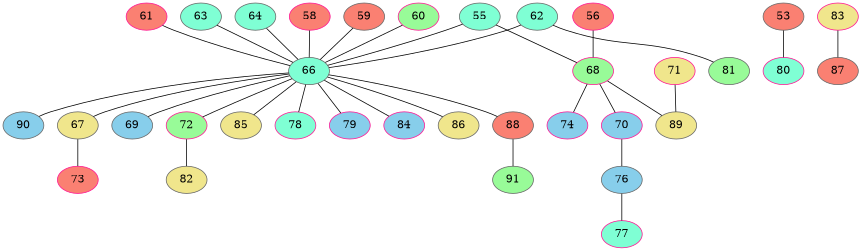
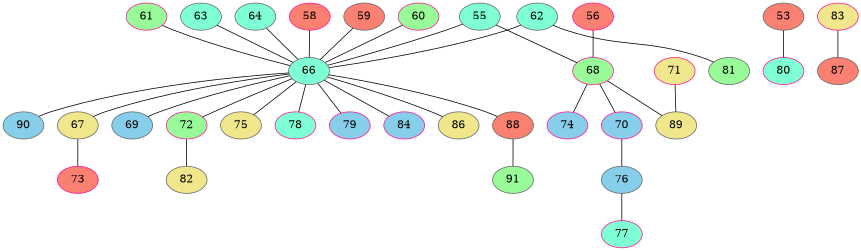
(147, 17) -> (147, 17)
(241, 125) -> (241, 125)
